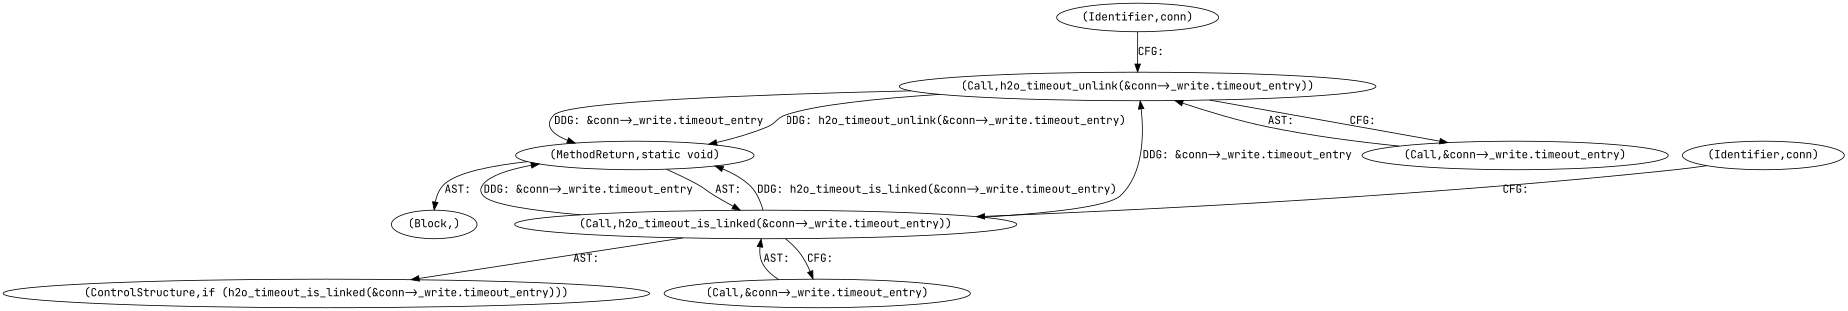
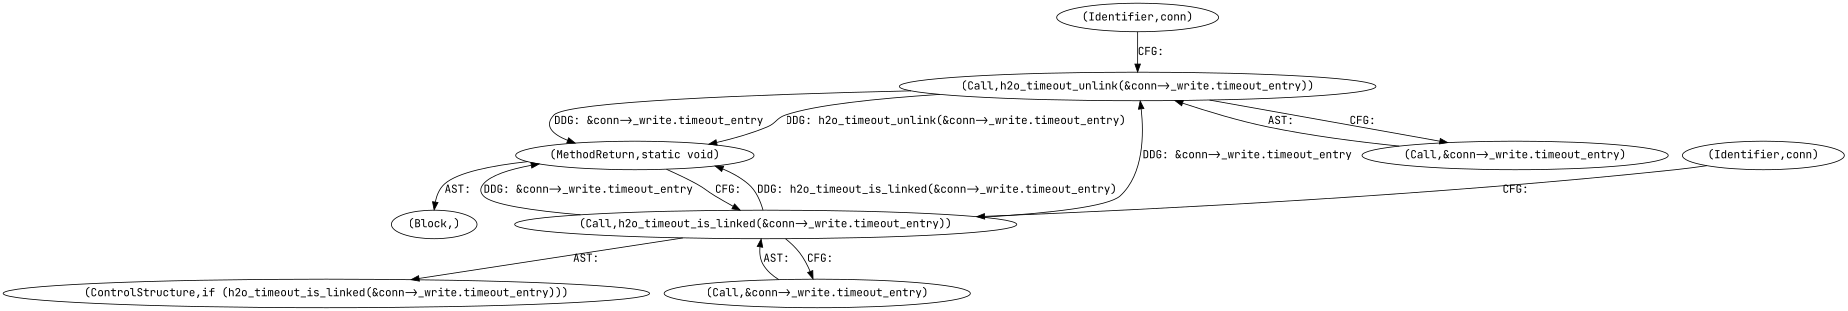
(732, 190) -> (732, 190)
